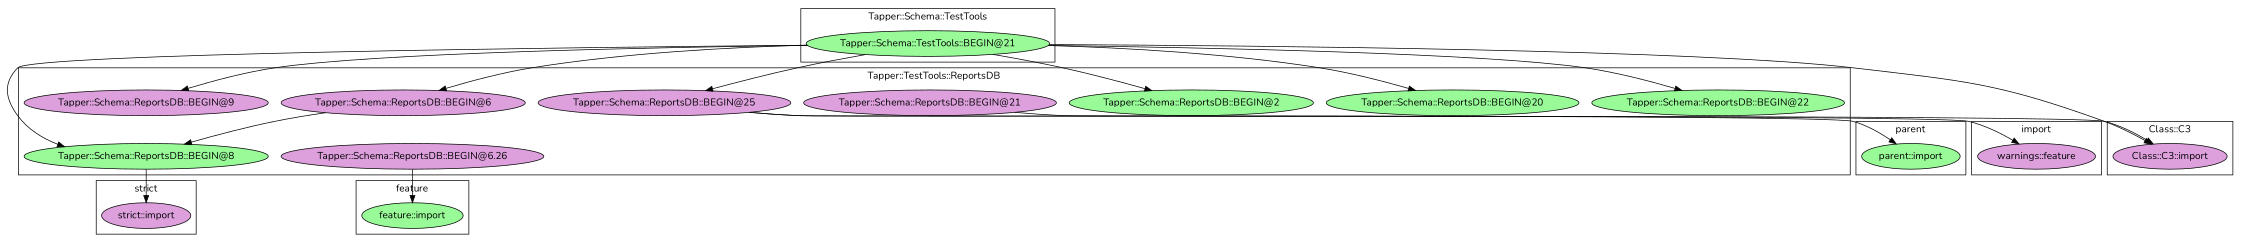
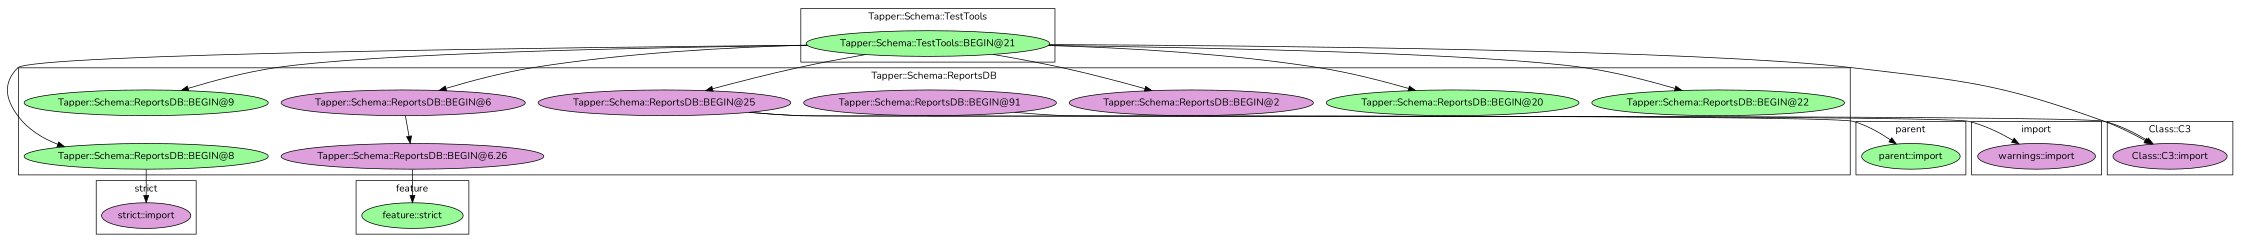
(934, 76) -> (934, 76)
(146, 103) -> (146, 103)
(930, 103) -> (930, 103)
(1191, 103) -> (1191, 103)
(258, 125) -> (407, 126)
(2037, 156) -> (2037, 156)
(412, 216) -> (412, 216)
